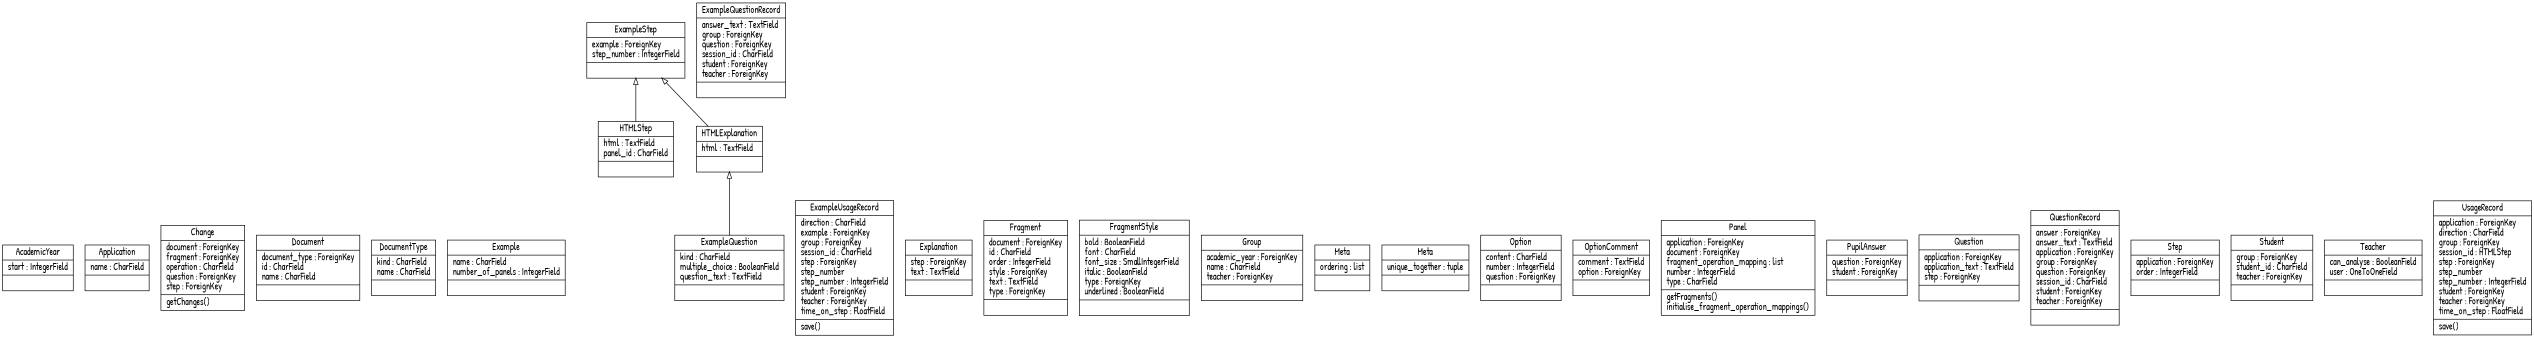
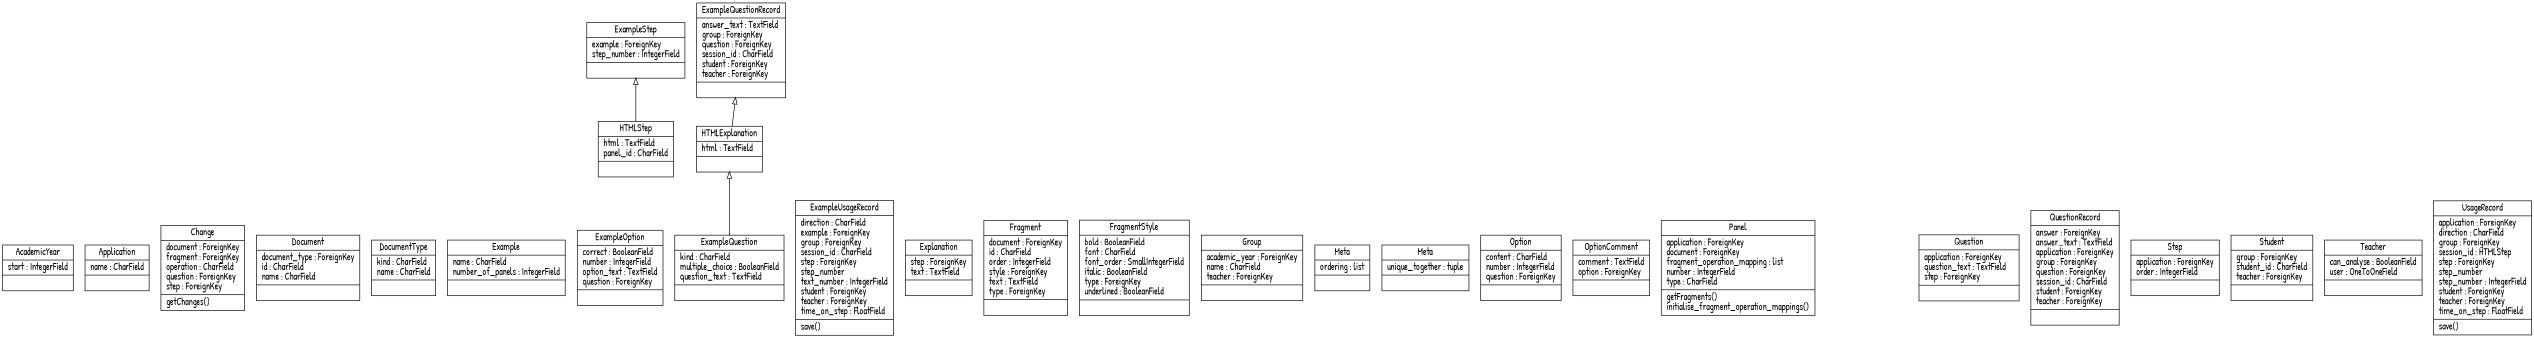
(687, 105) -> (733, 115)
(1132, 262) -> (1134, 262)
(1969, 267) -> (1965, 267)
none -> (620, 268)
(1867, 268) -> none
(845, 282) -> (844, 282)
